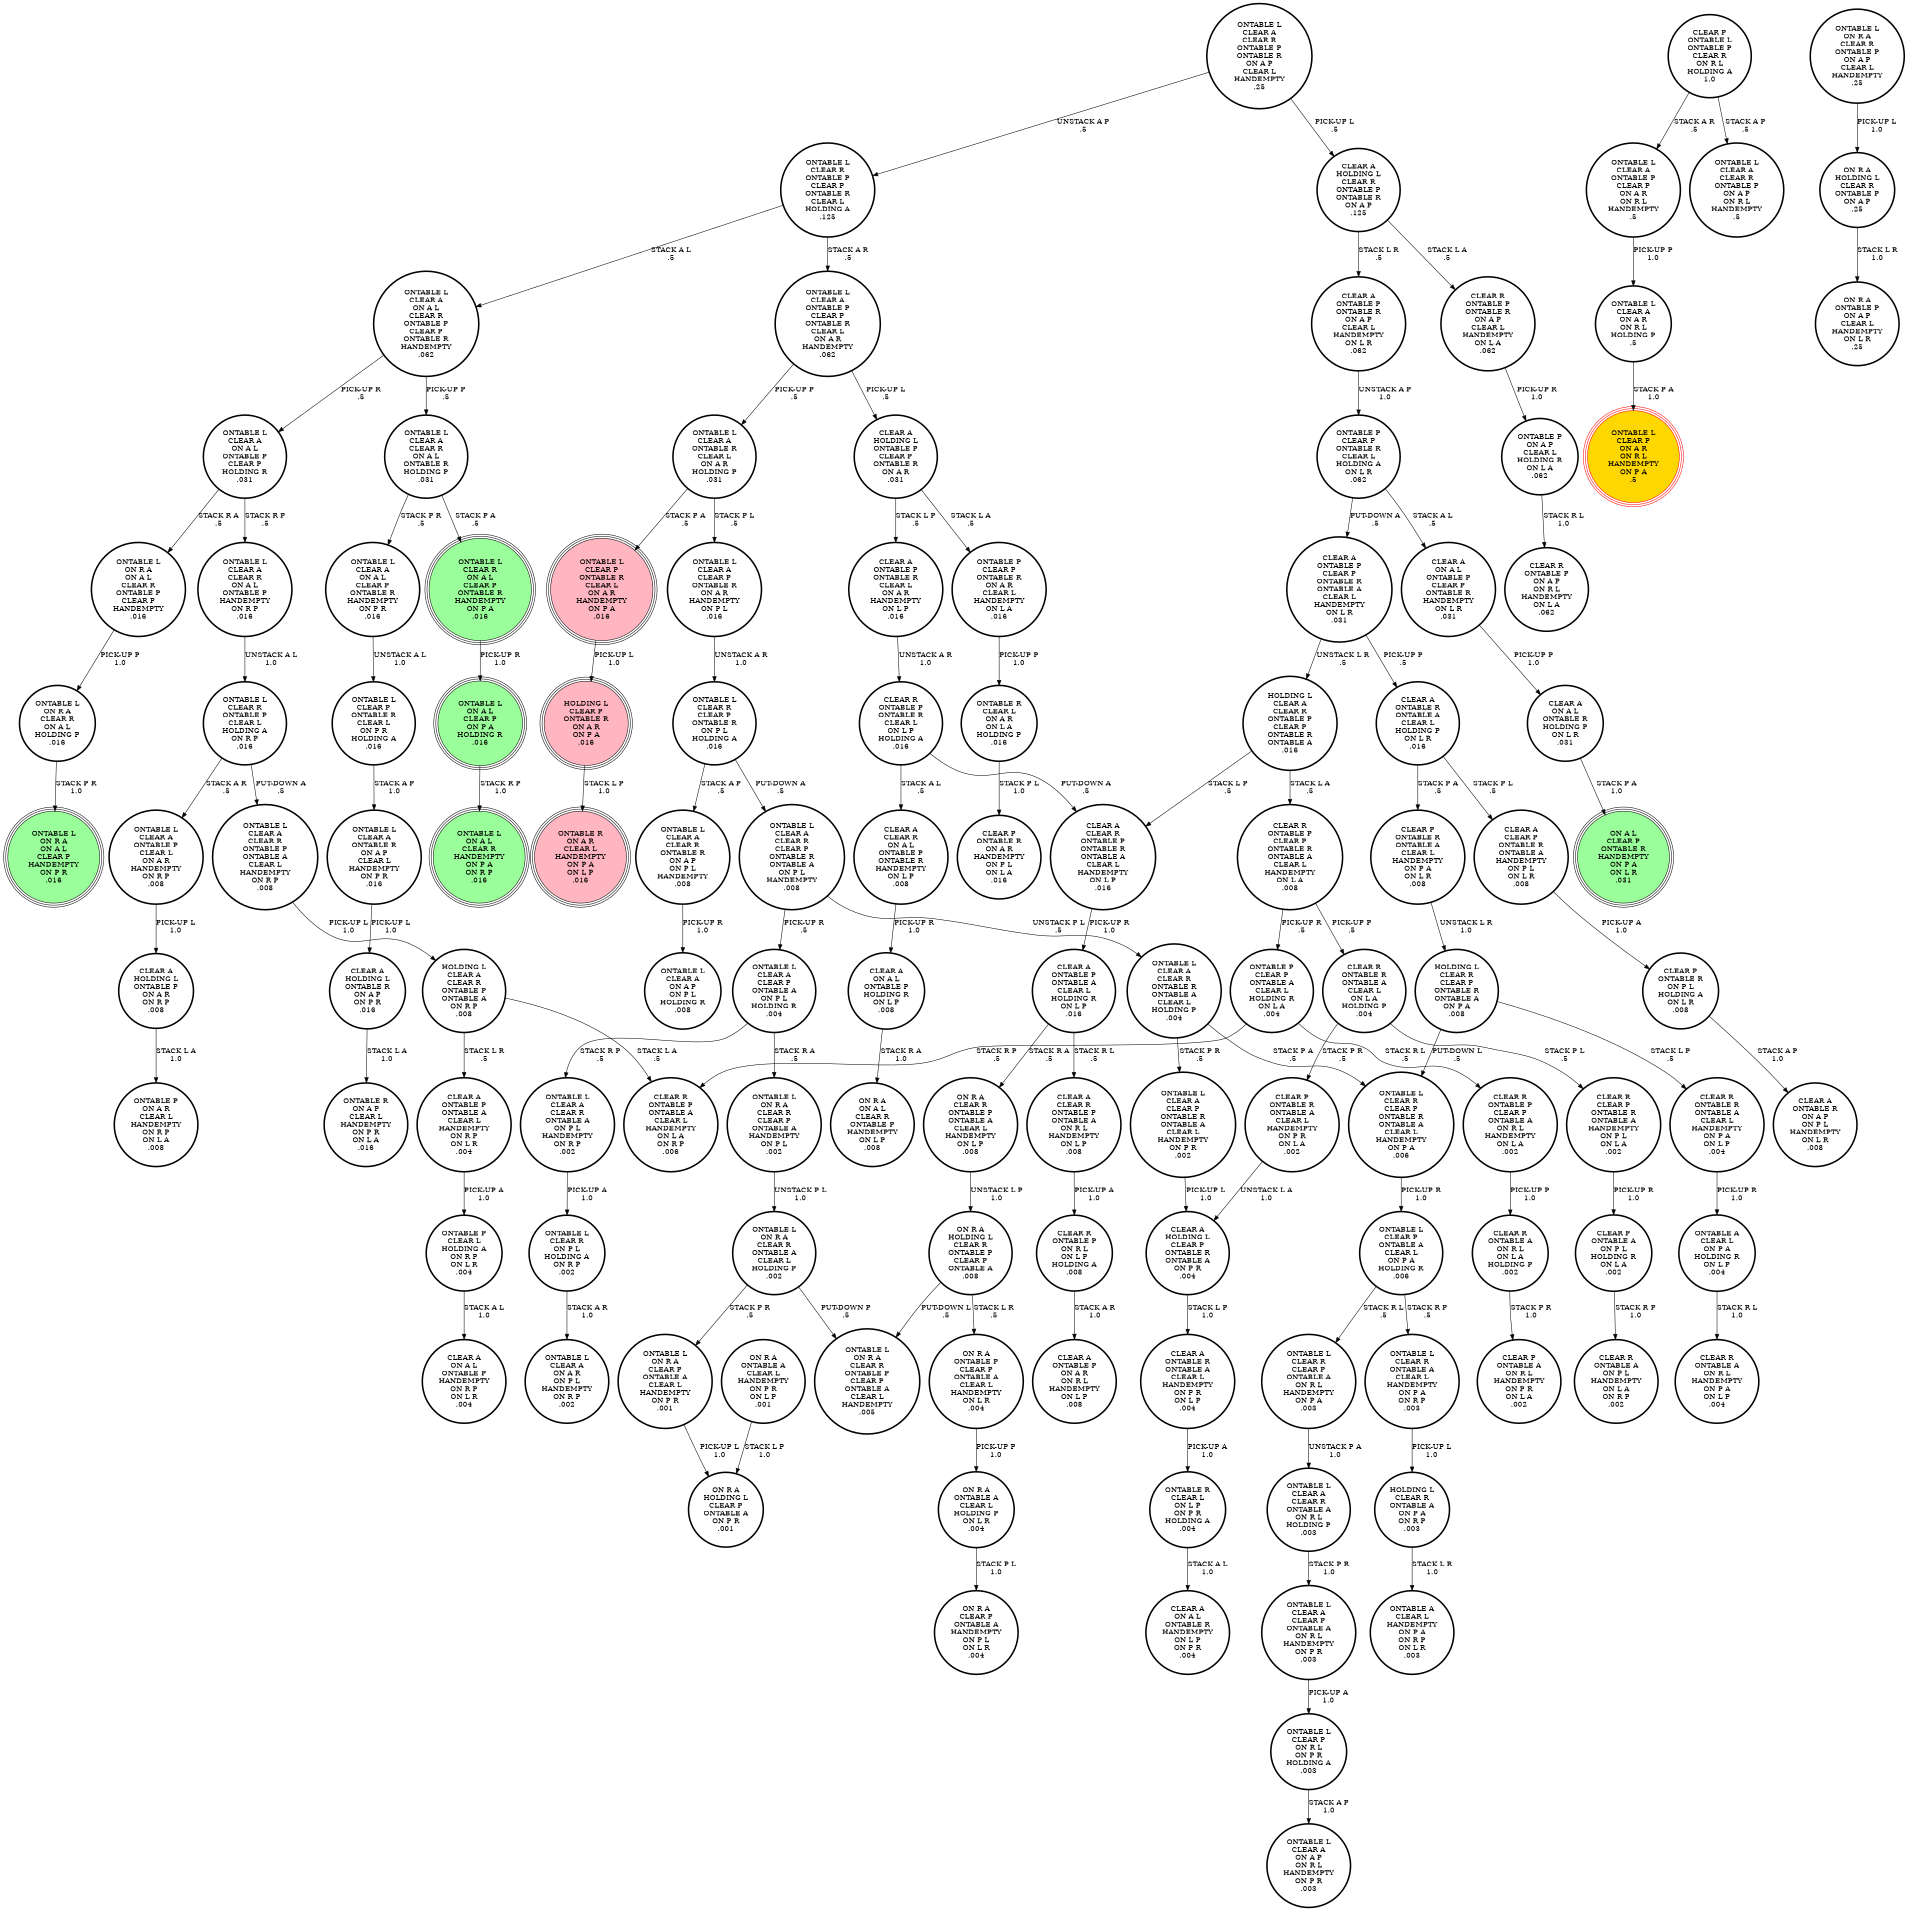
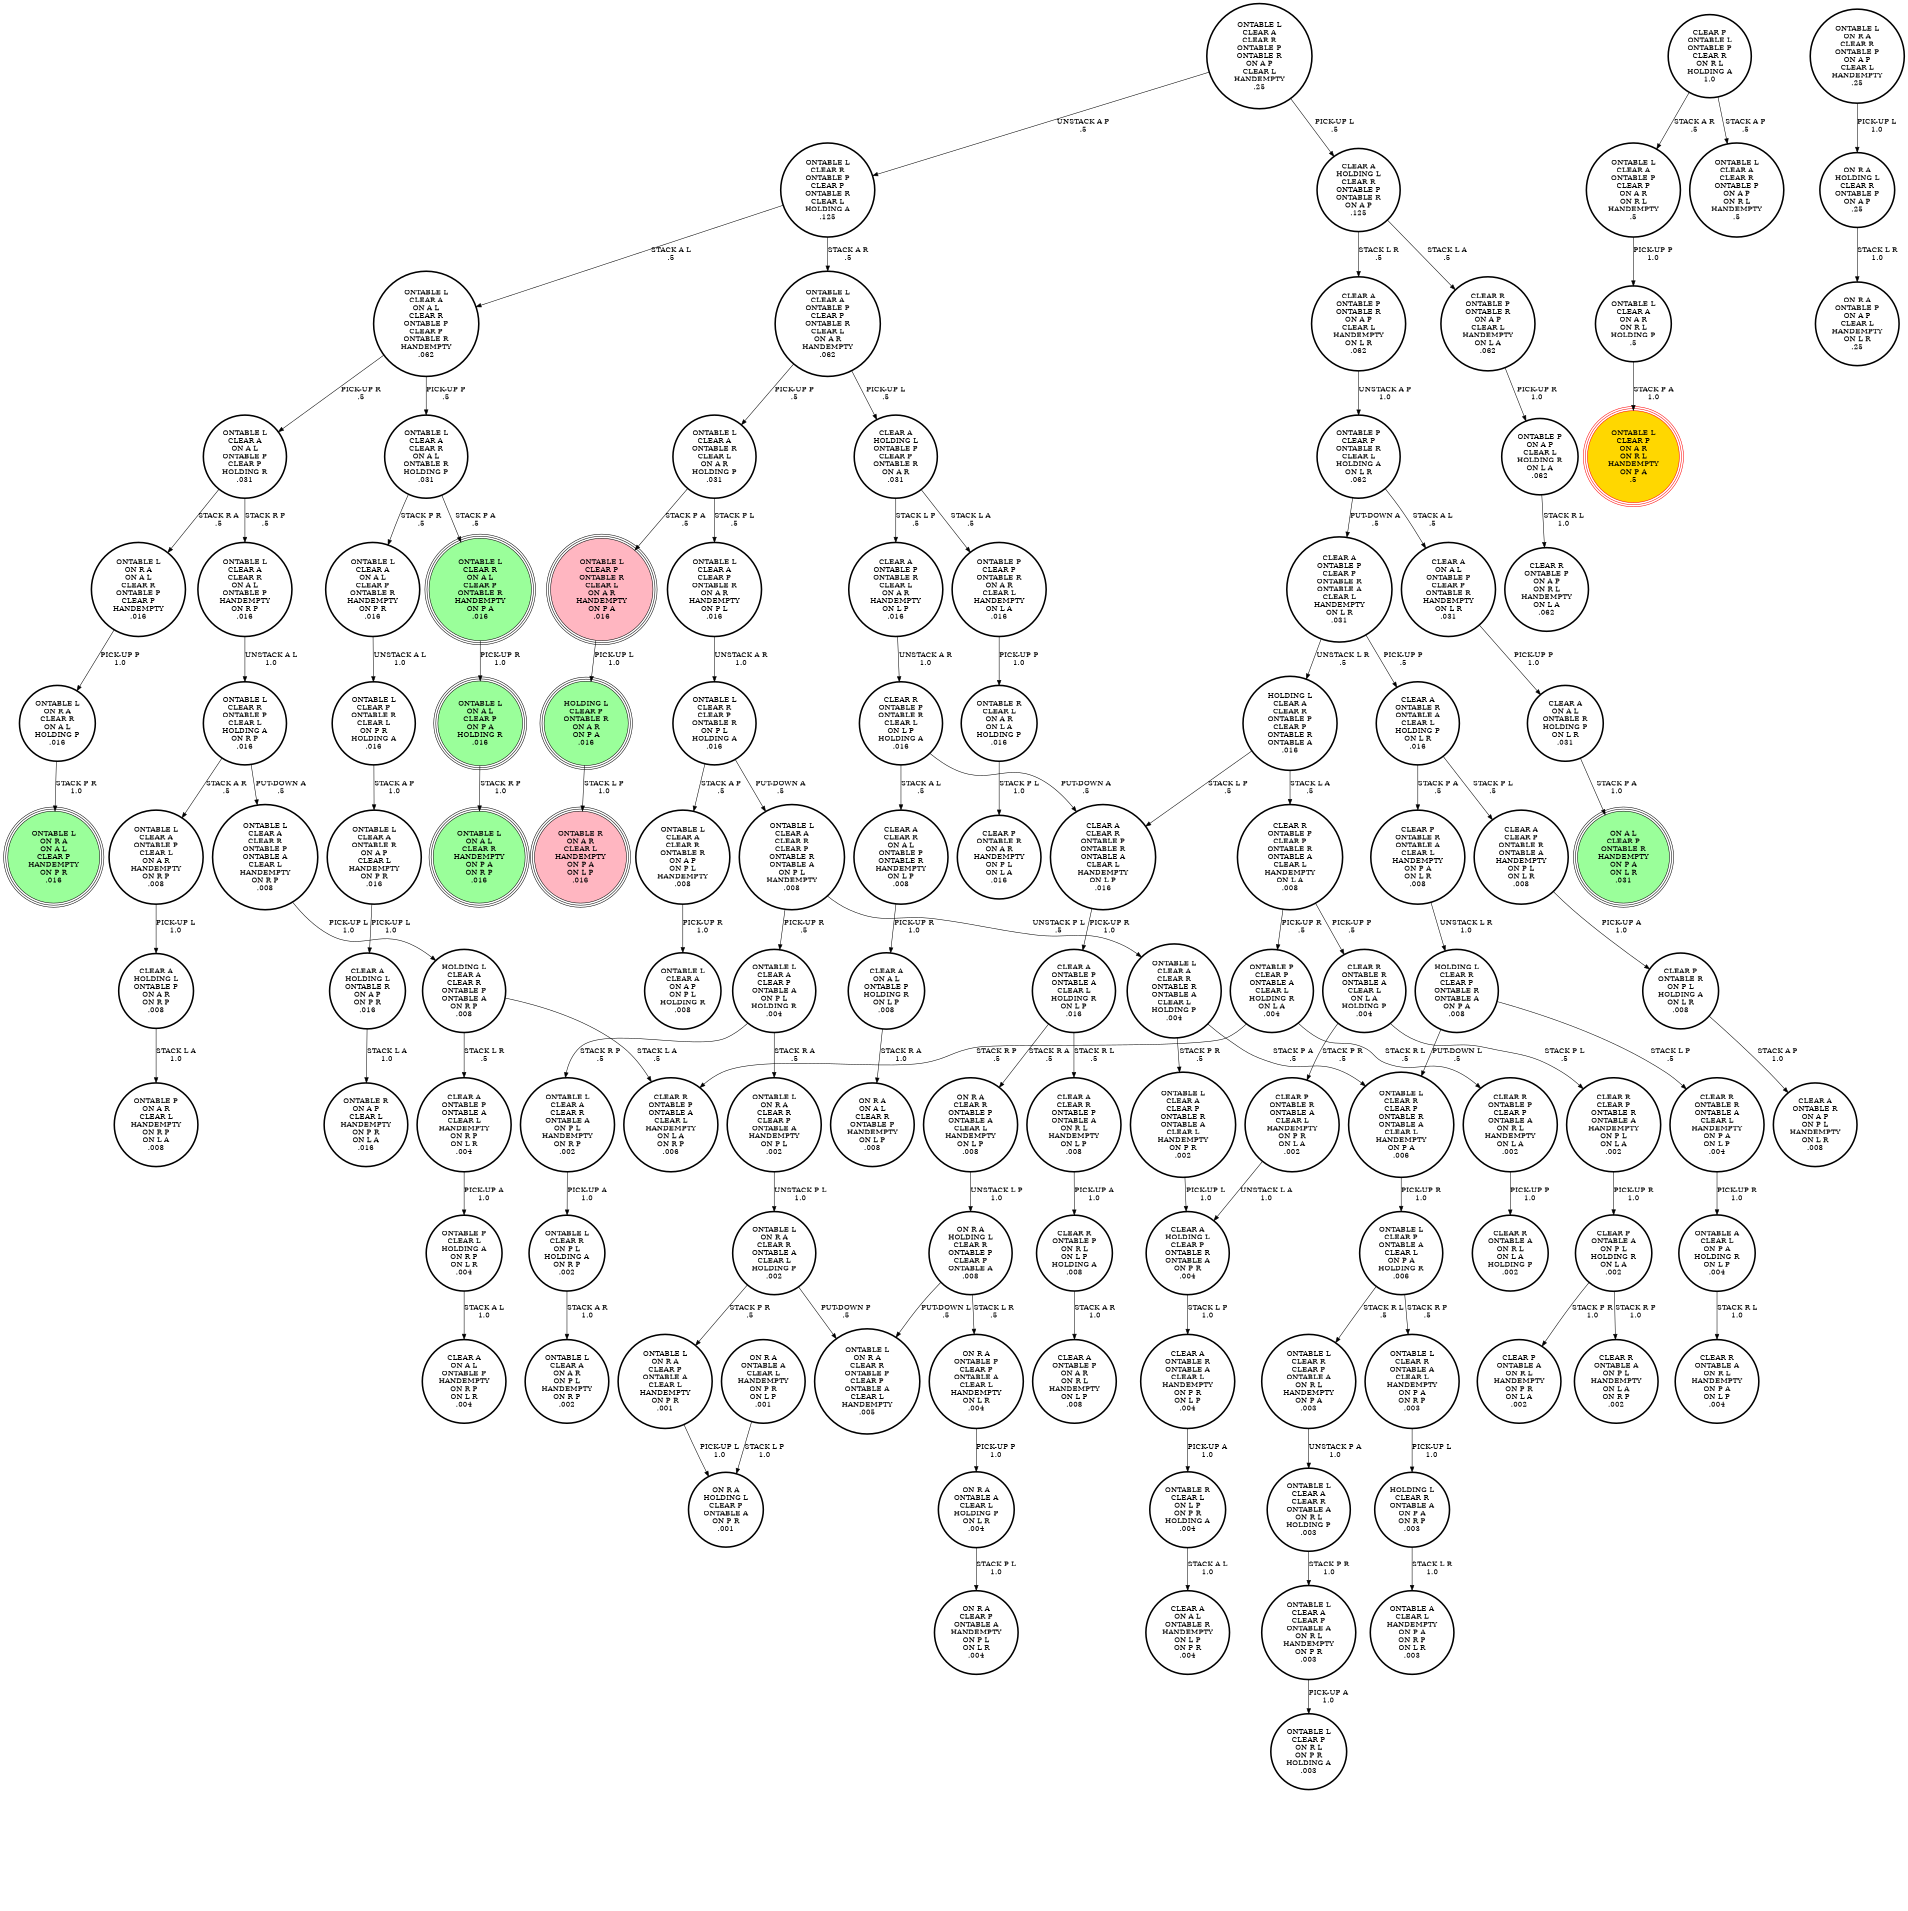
(586, 723) -> (586, 723)
(1510, 1313) -> (1566, 1312)
(1309, 1866) -> none
